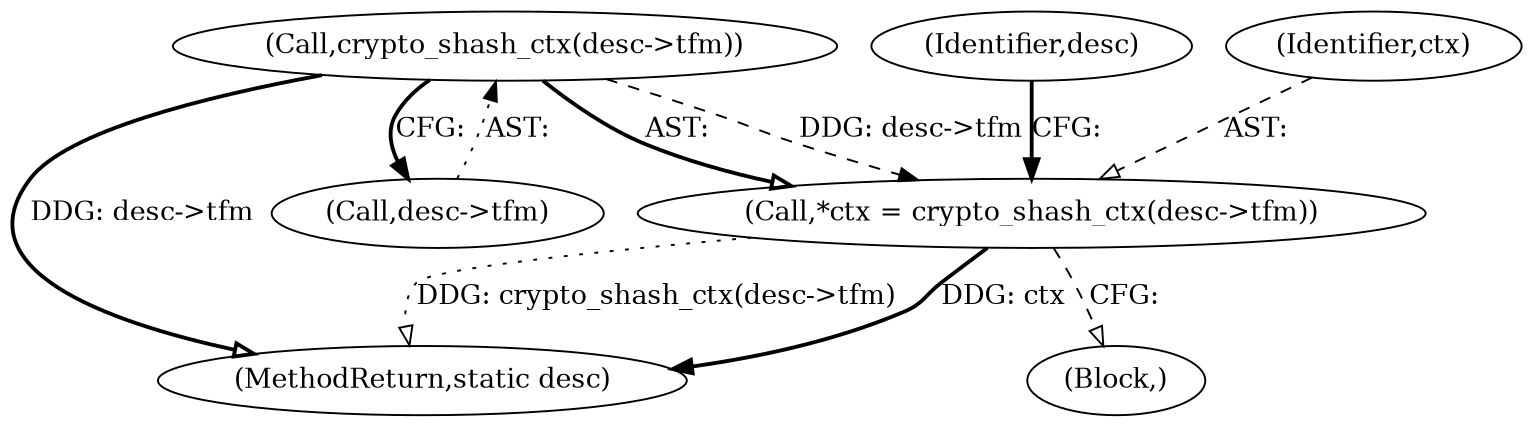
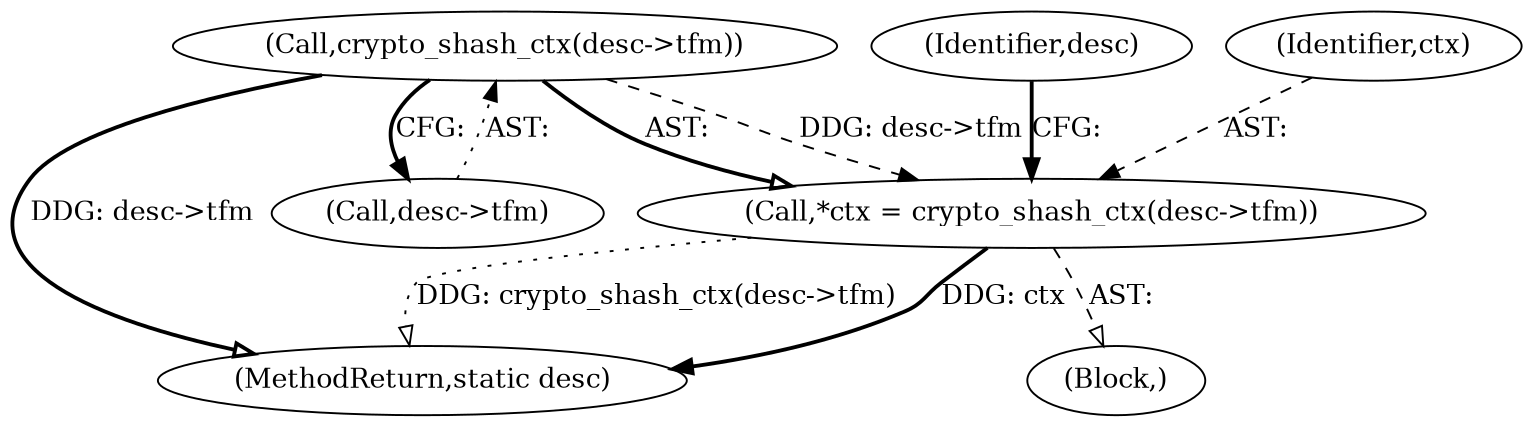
(1215, 124) -> (1215, 124)
(1129, 297) -> (1126, 297)
